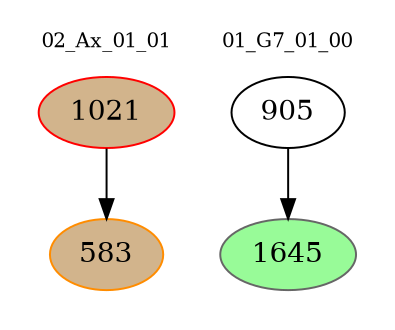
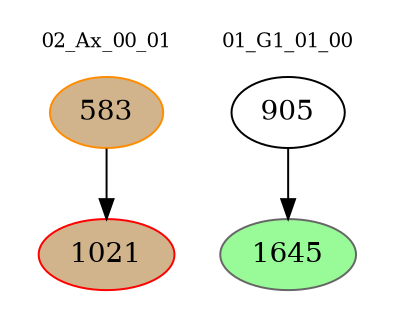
(107, 42) -> (107, 42)
(288, 42) -> (288, 42)
(107, 174) -> (107, 174)
